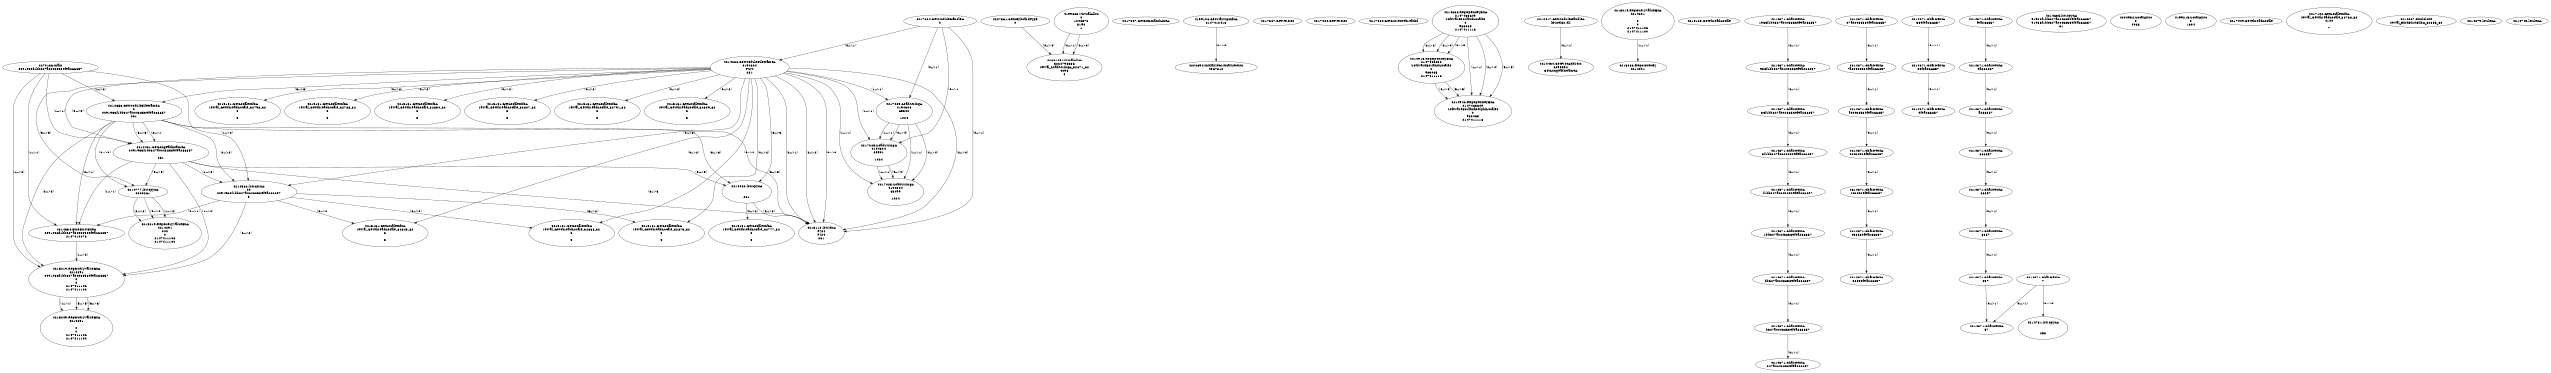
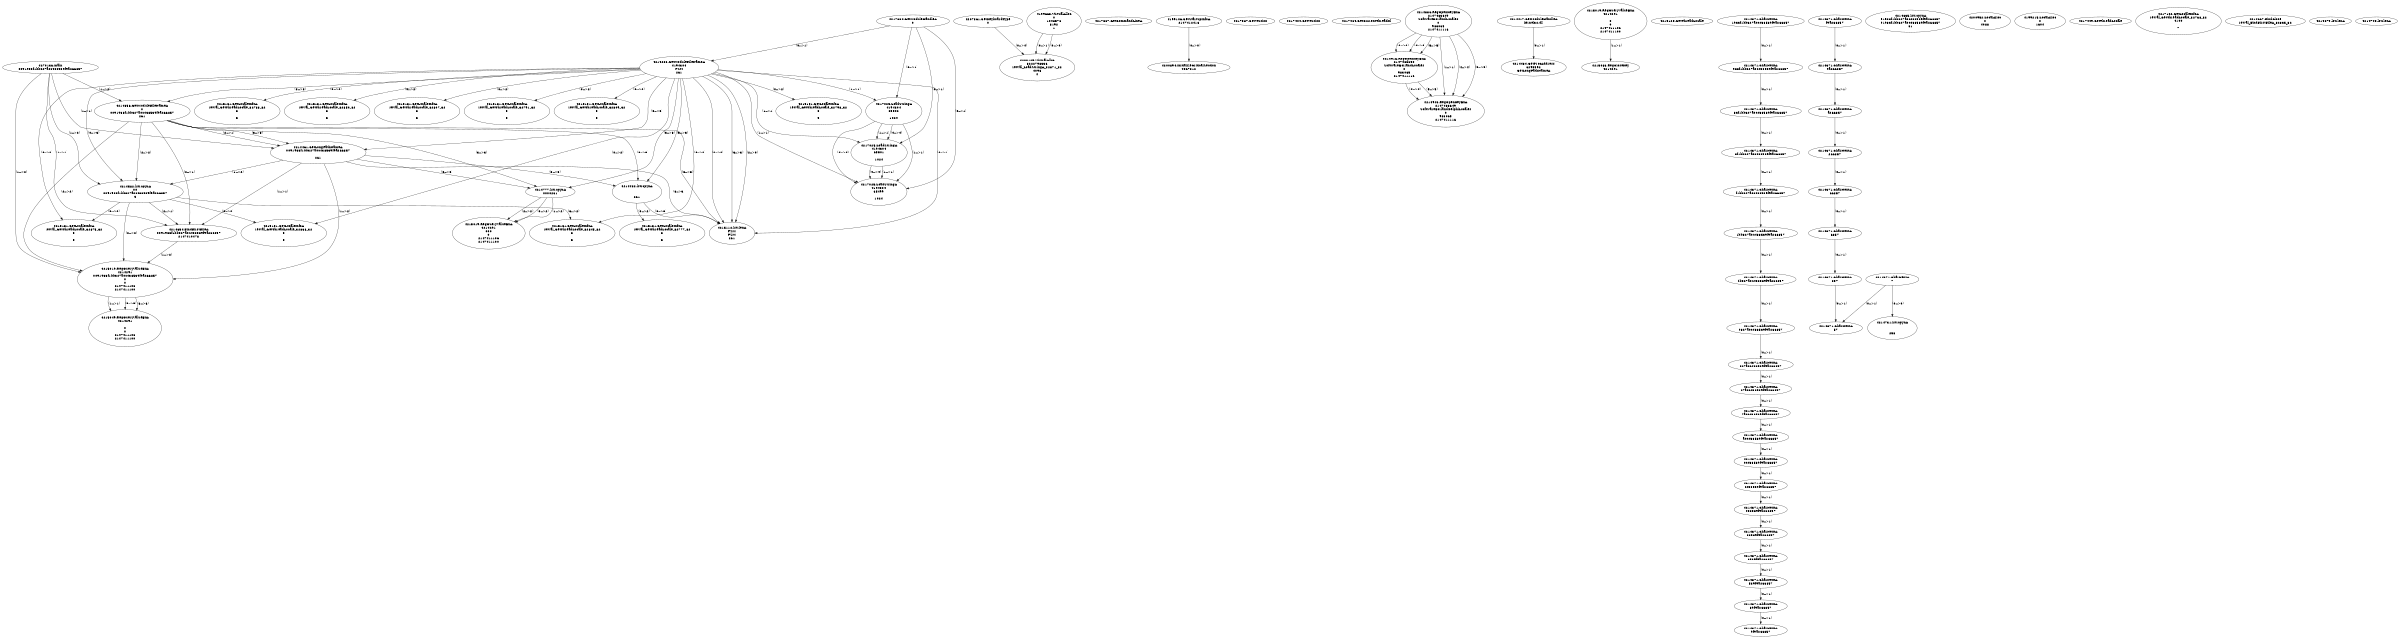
(973, 174) -> (955, 115)
none -> (1761, 376)
none -> (1761, 558)
